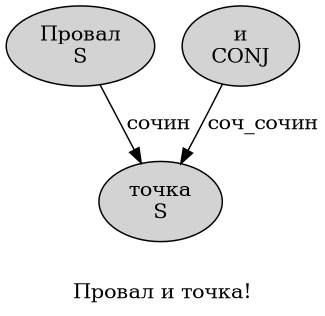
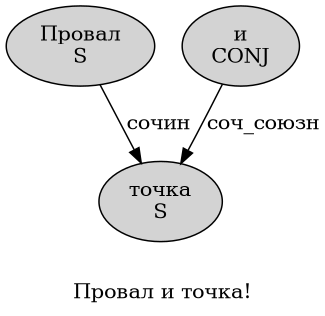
(263, 124) -> (263, 124)
